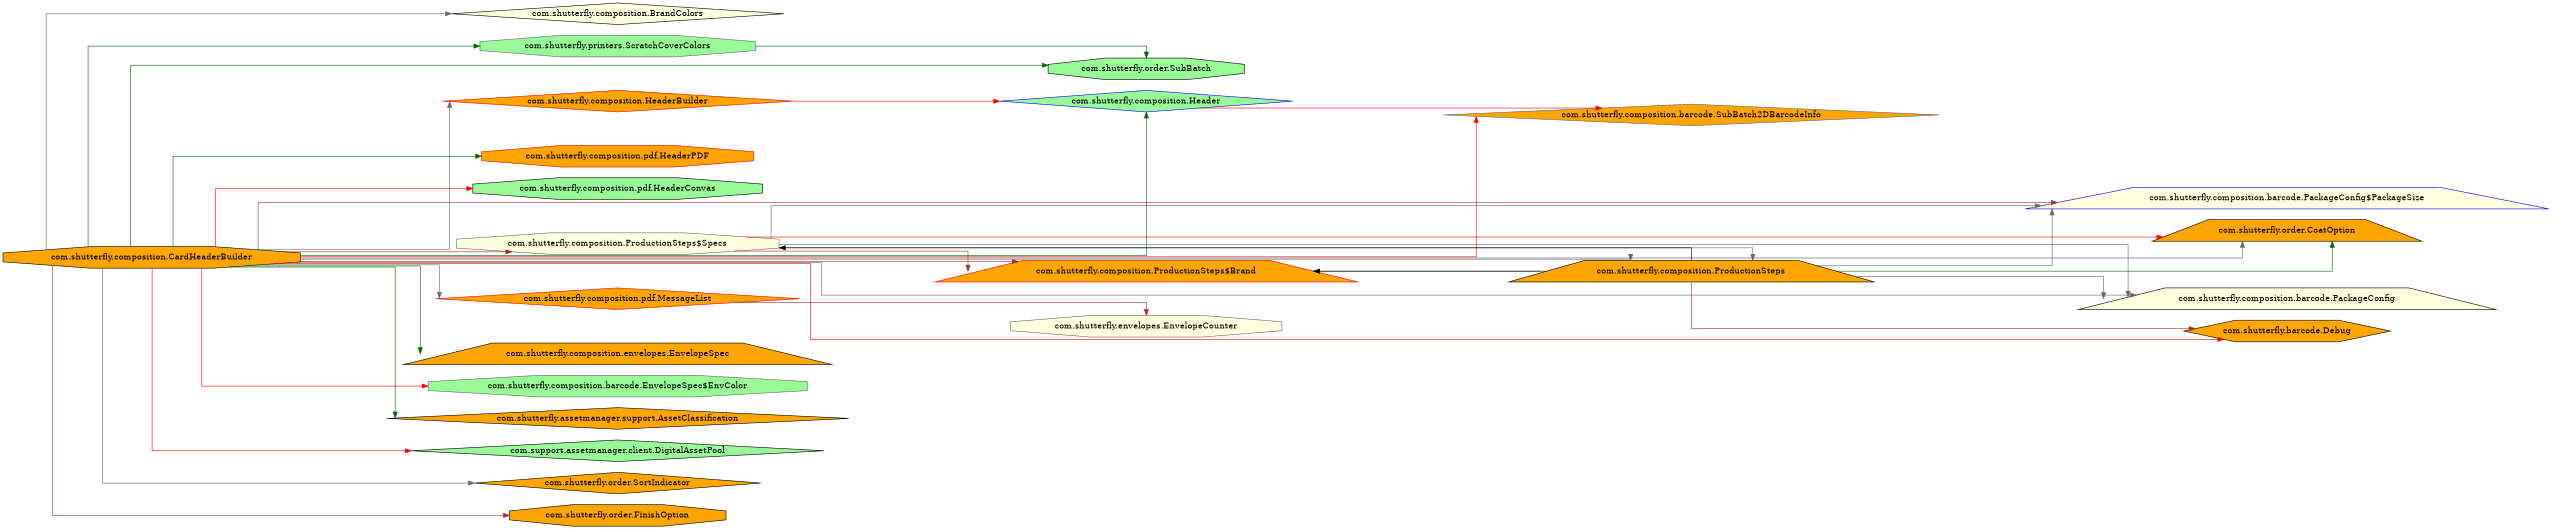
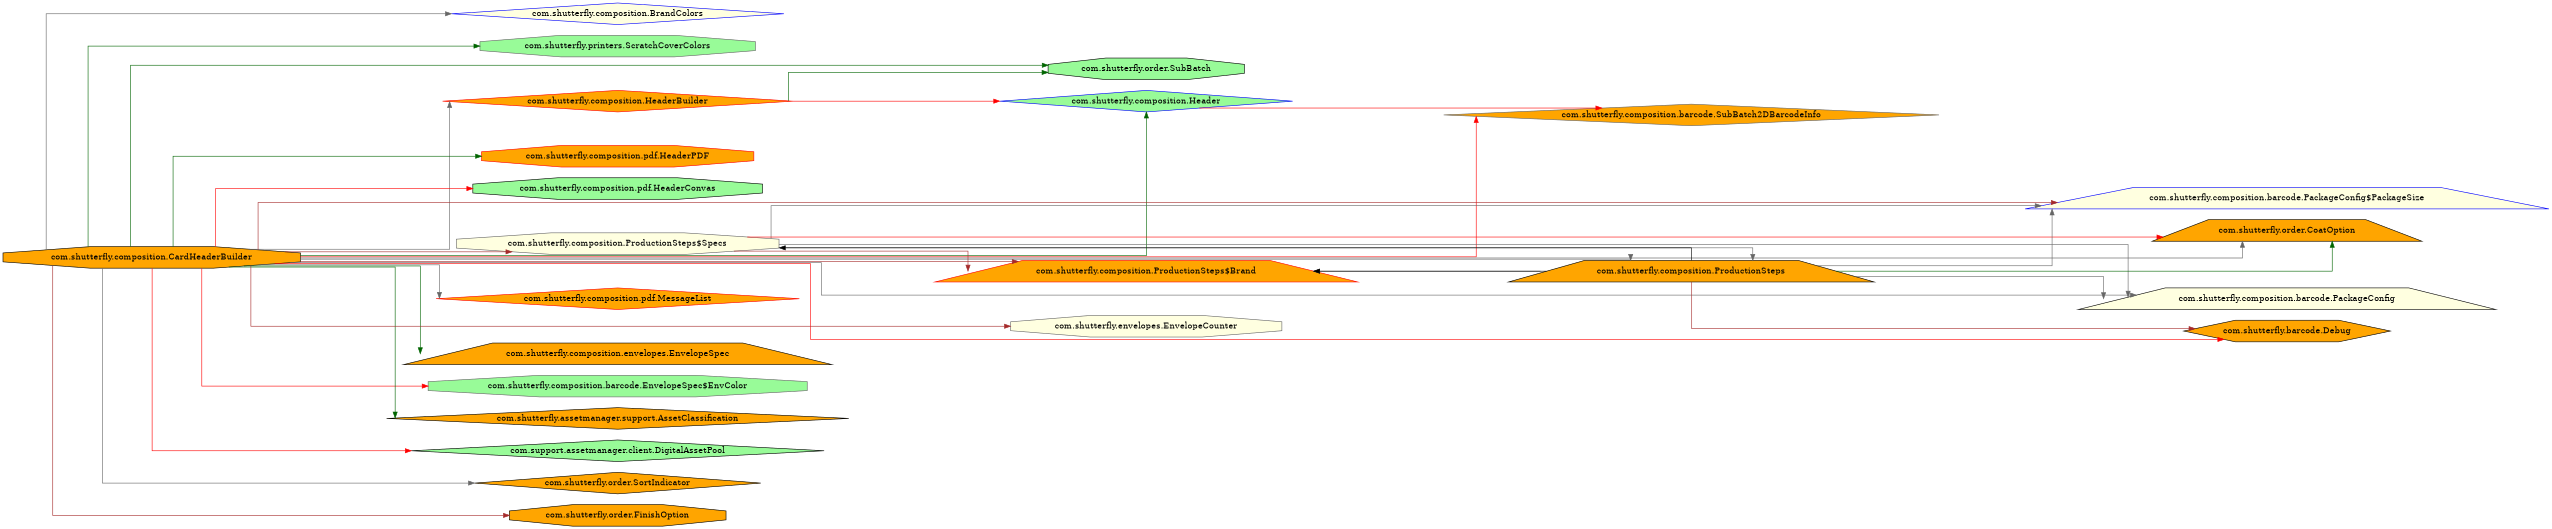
(618, 14) -> (618, 14)
(954, 46) -> (901, 72)
(946, 302) -> (597, 326)
